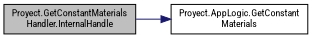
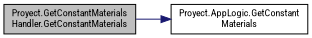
(70, 19) -> (70, 19)
